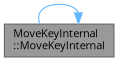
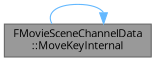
(59, 41) -> (78, 41)
